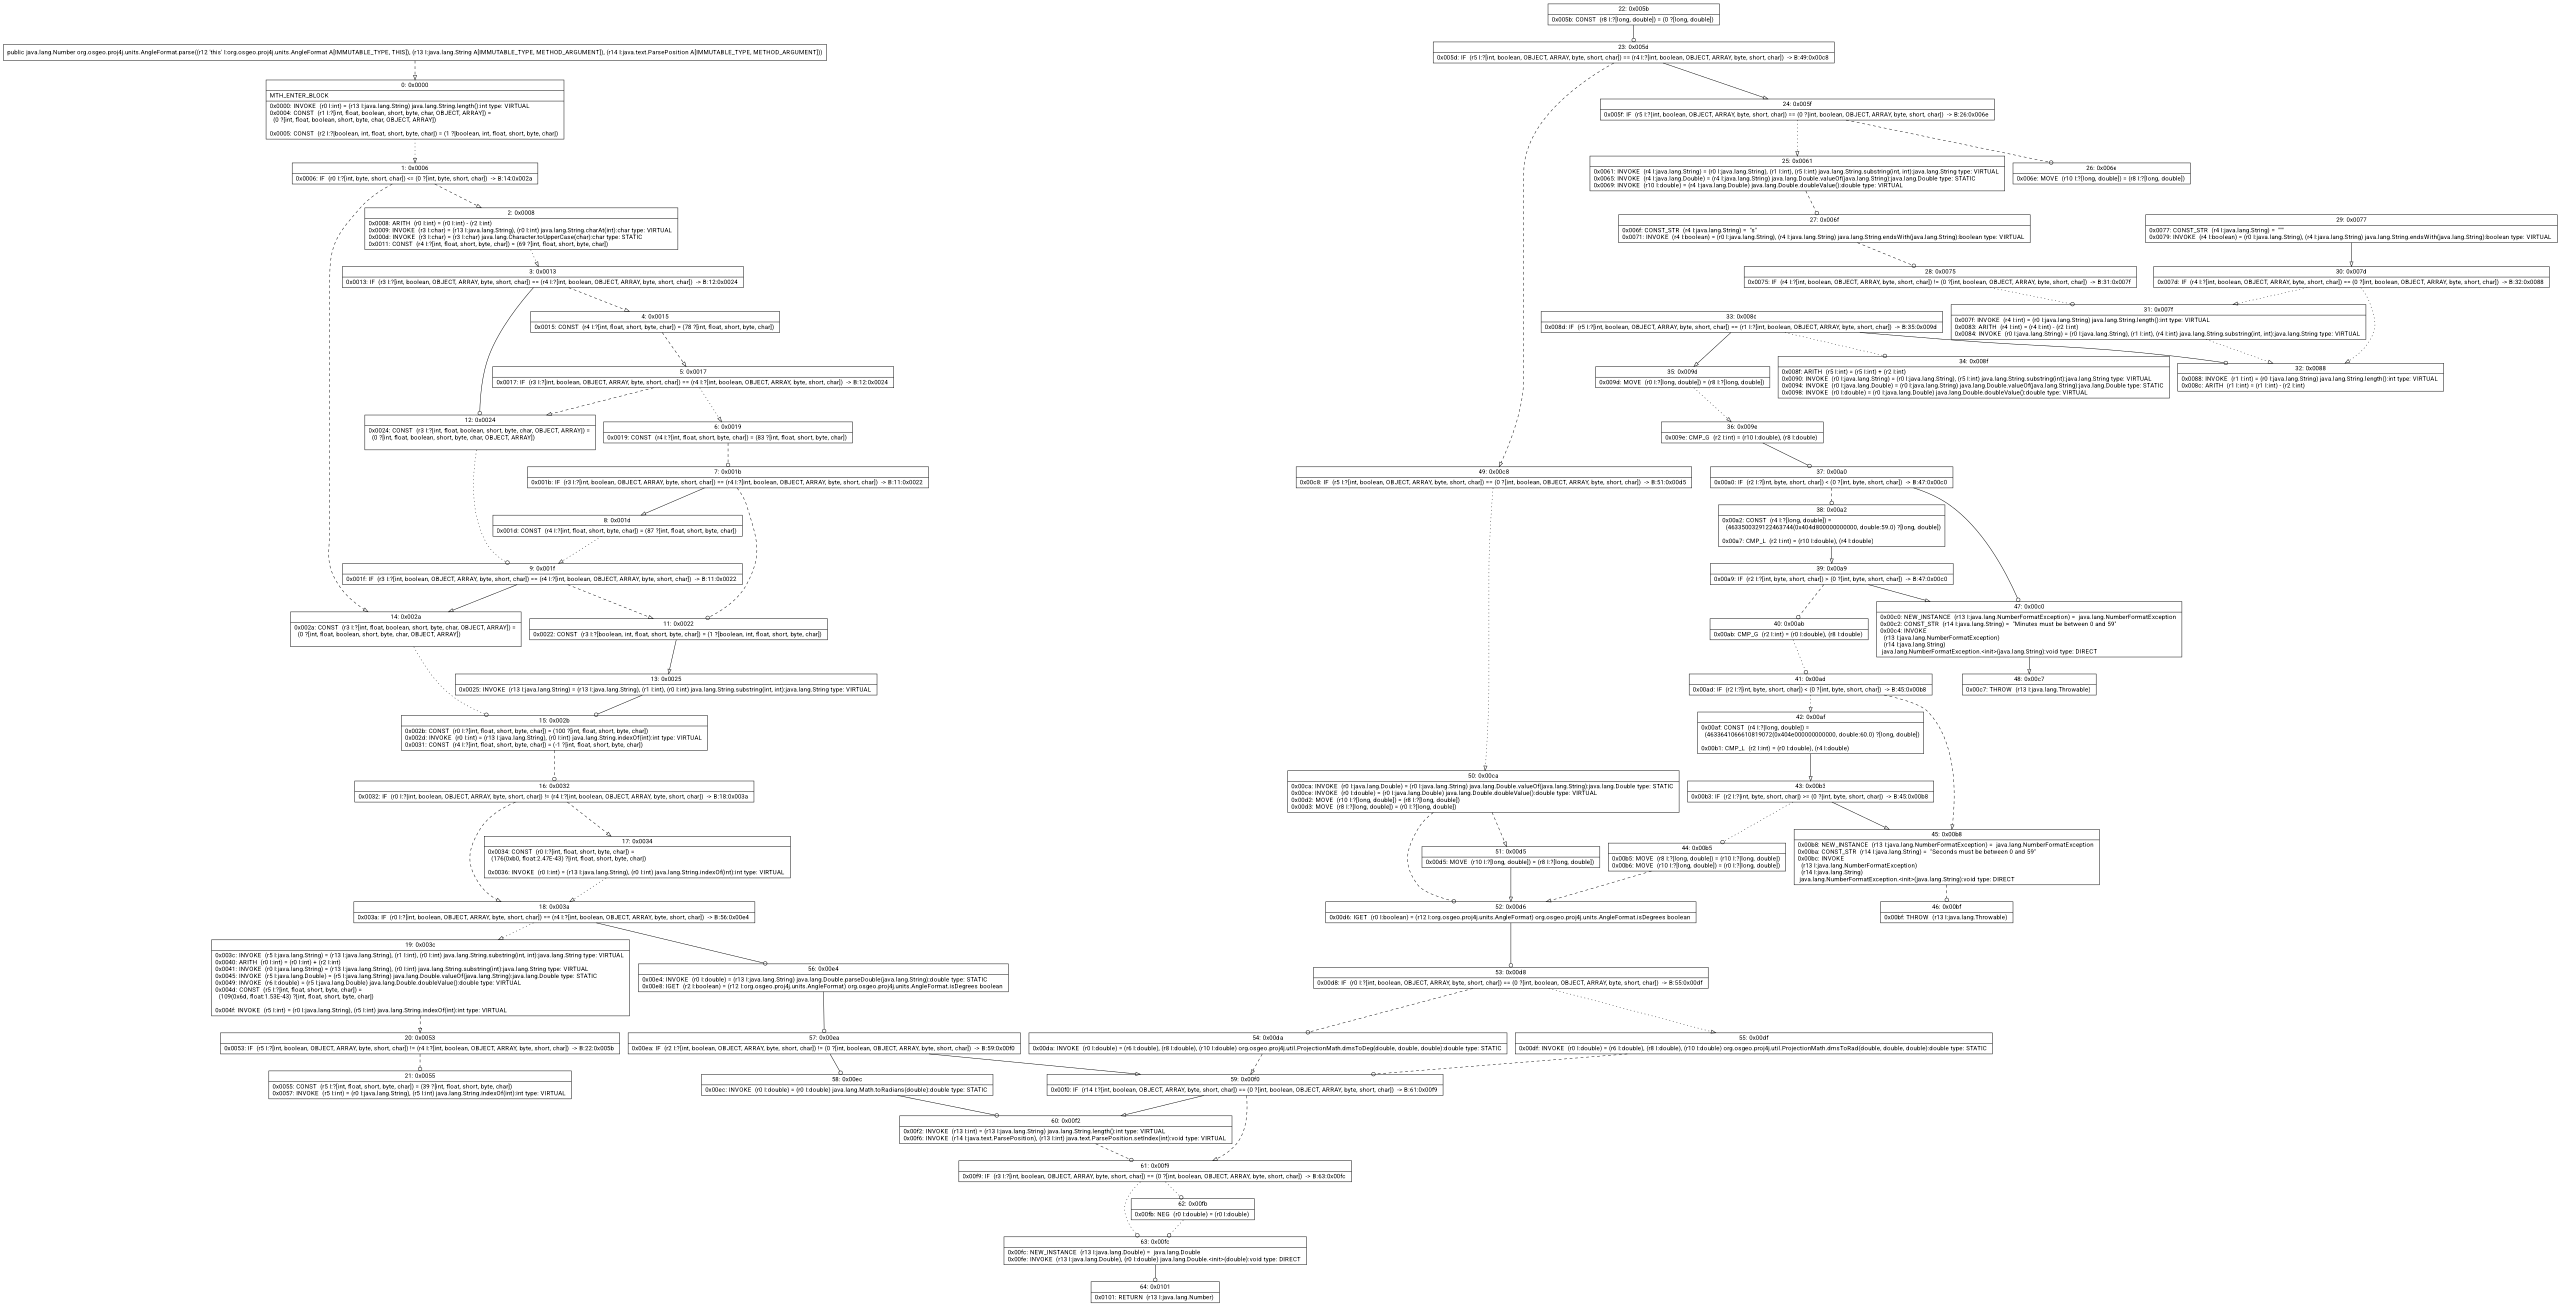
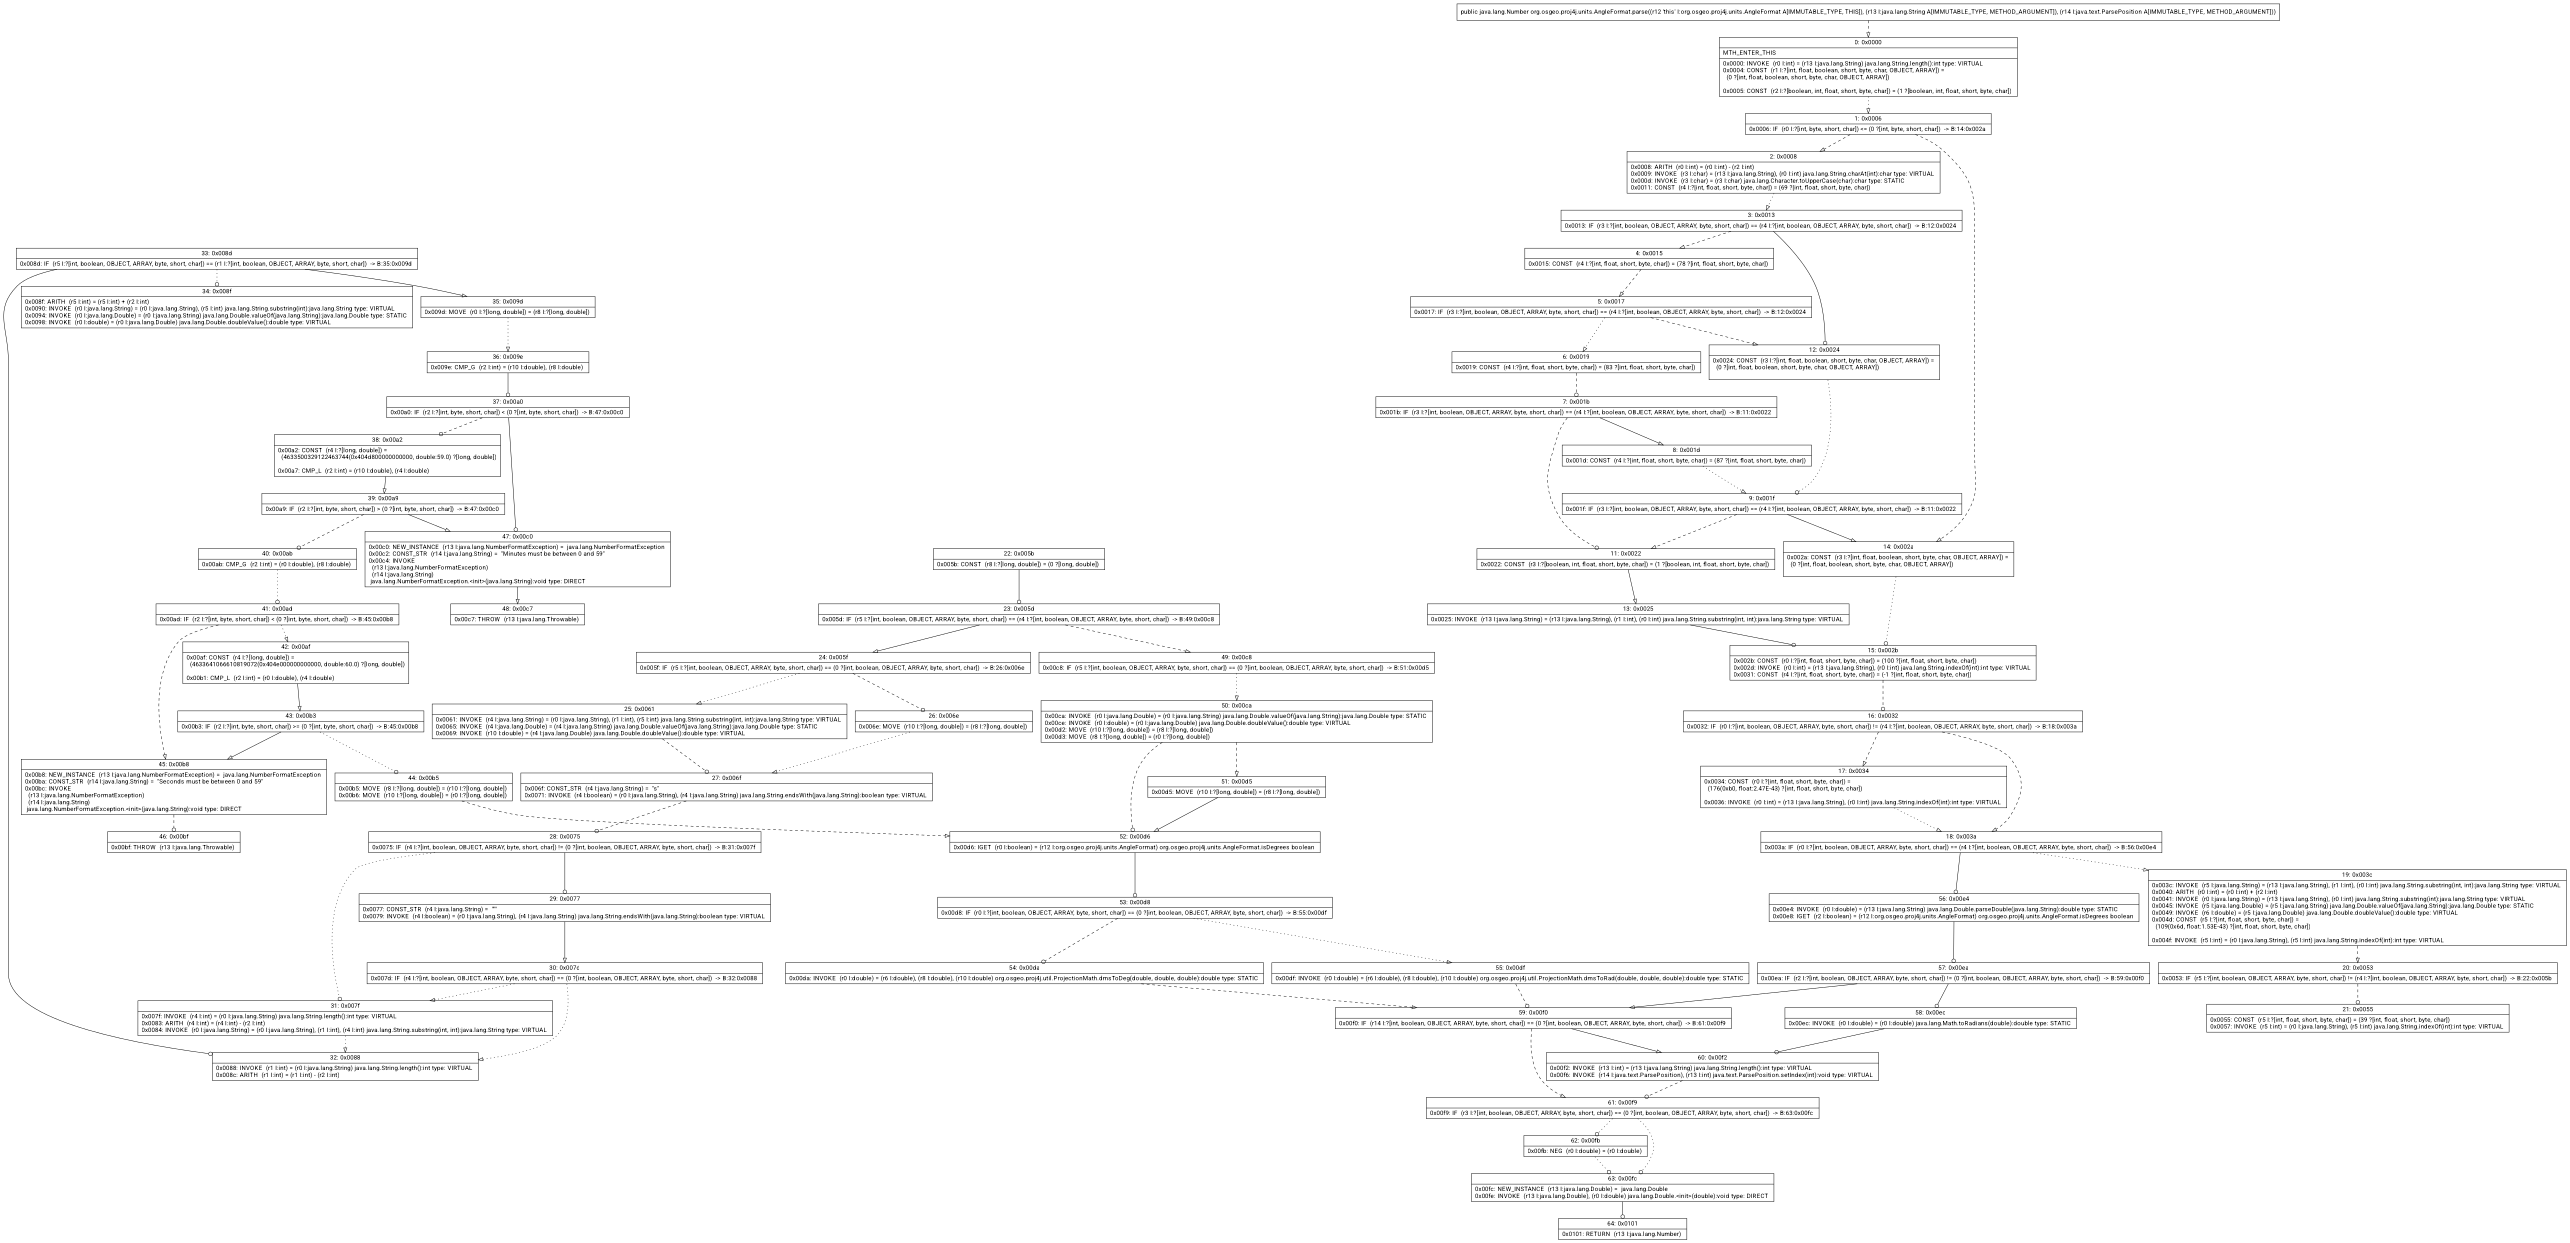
(300, 96) -> (1750, 53)
none -> (843, 752)
none -> (565, 871)
